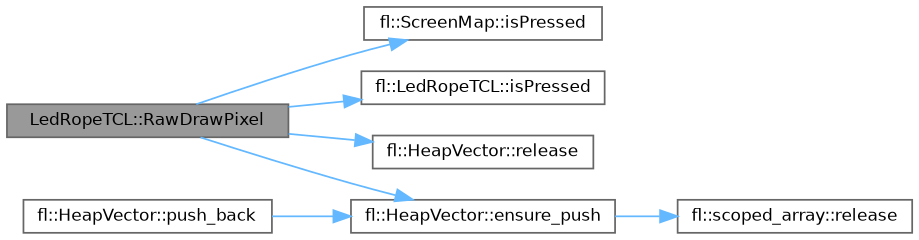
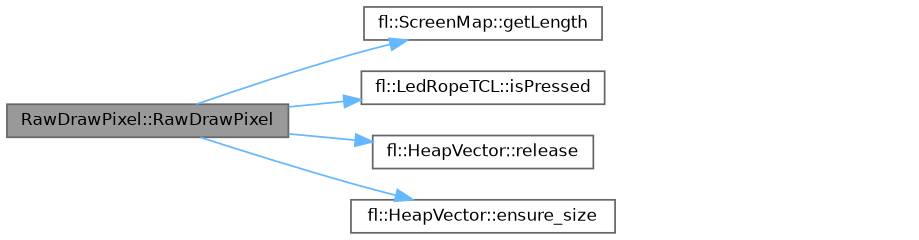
(483, 23) -> (483, 23)
(148, 121) -> (148, 121)
(148, 216) -> none
(483, 216) -> (483, 216)
(795, 216) -> none
